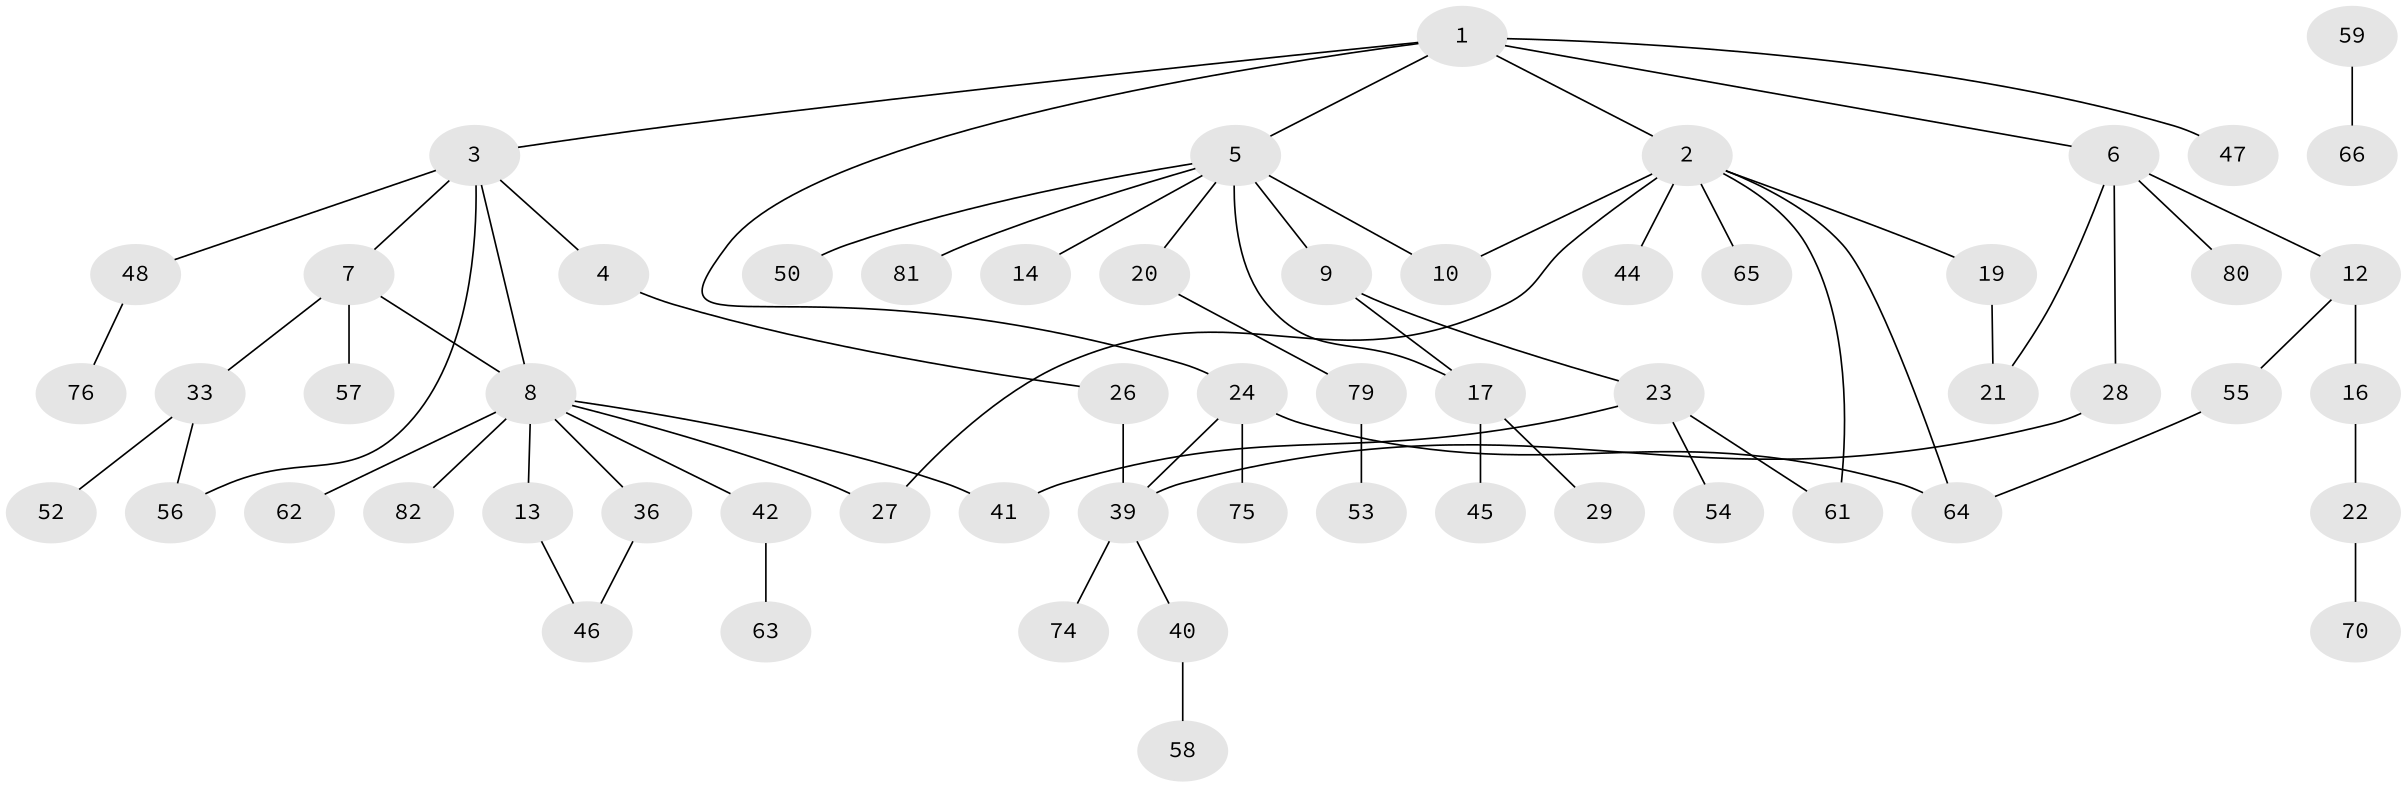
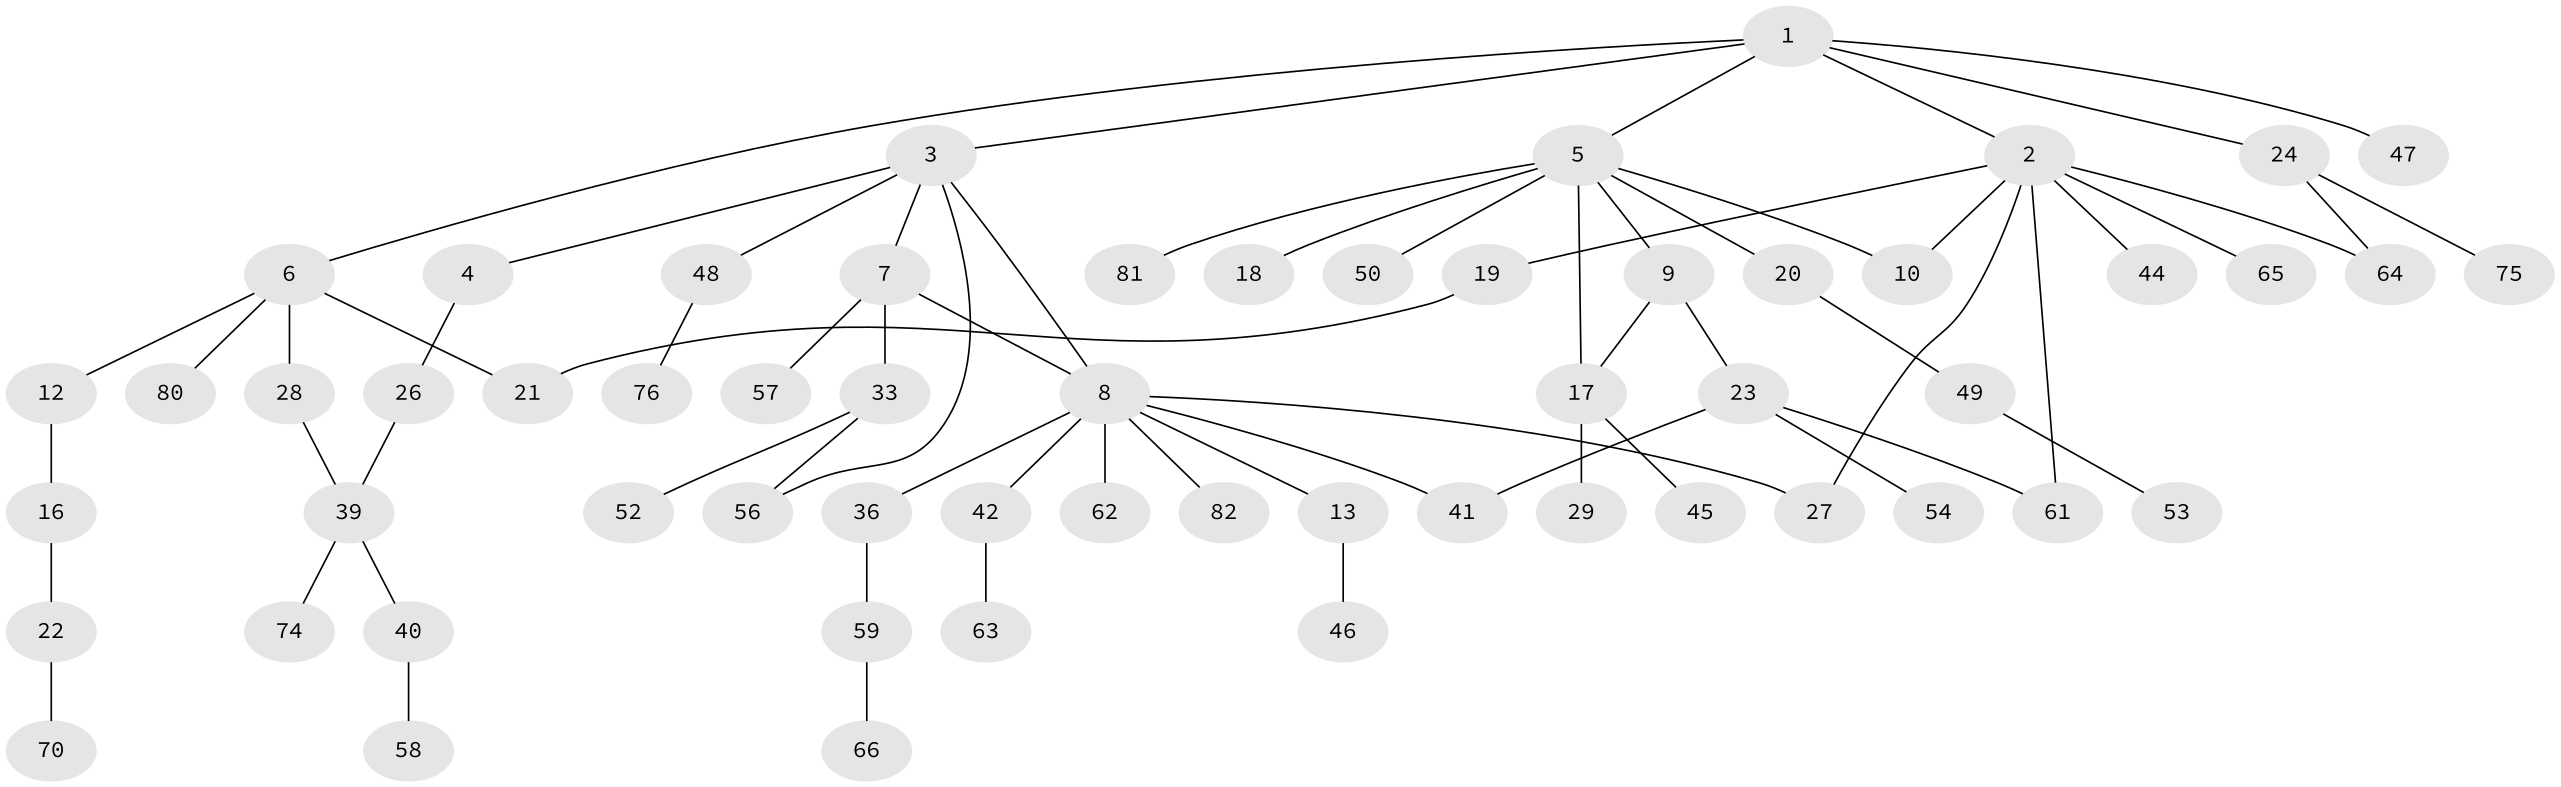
(1026, 275) -> (1249, 275)
(1361, 394) -> (1970, 394)
(2236, 394) -> none
(1193, 443) -> none
(617, 572) -> (867, 573)
